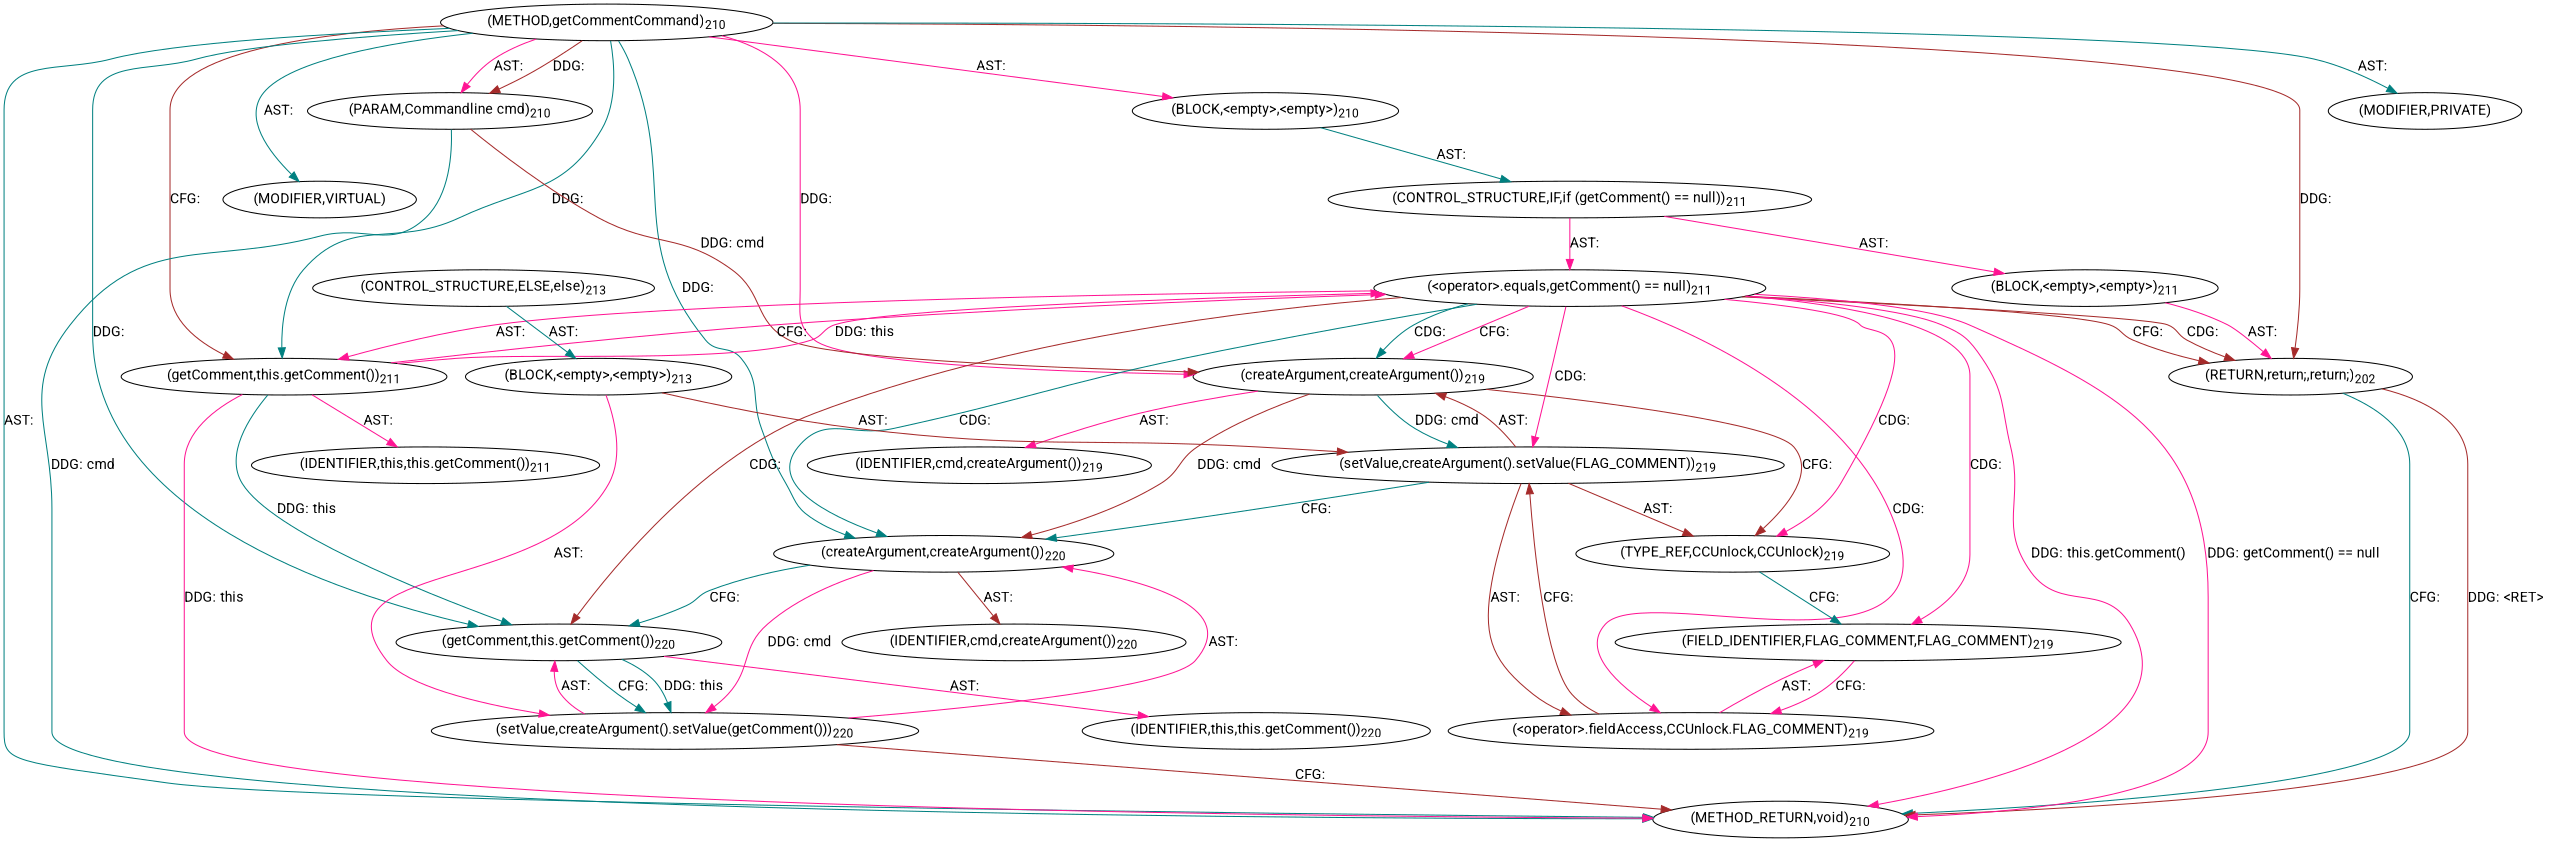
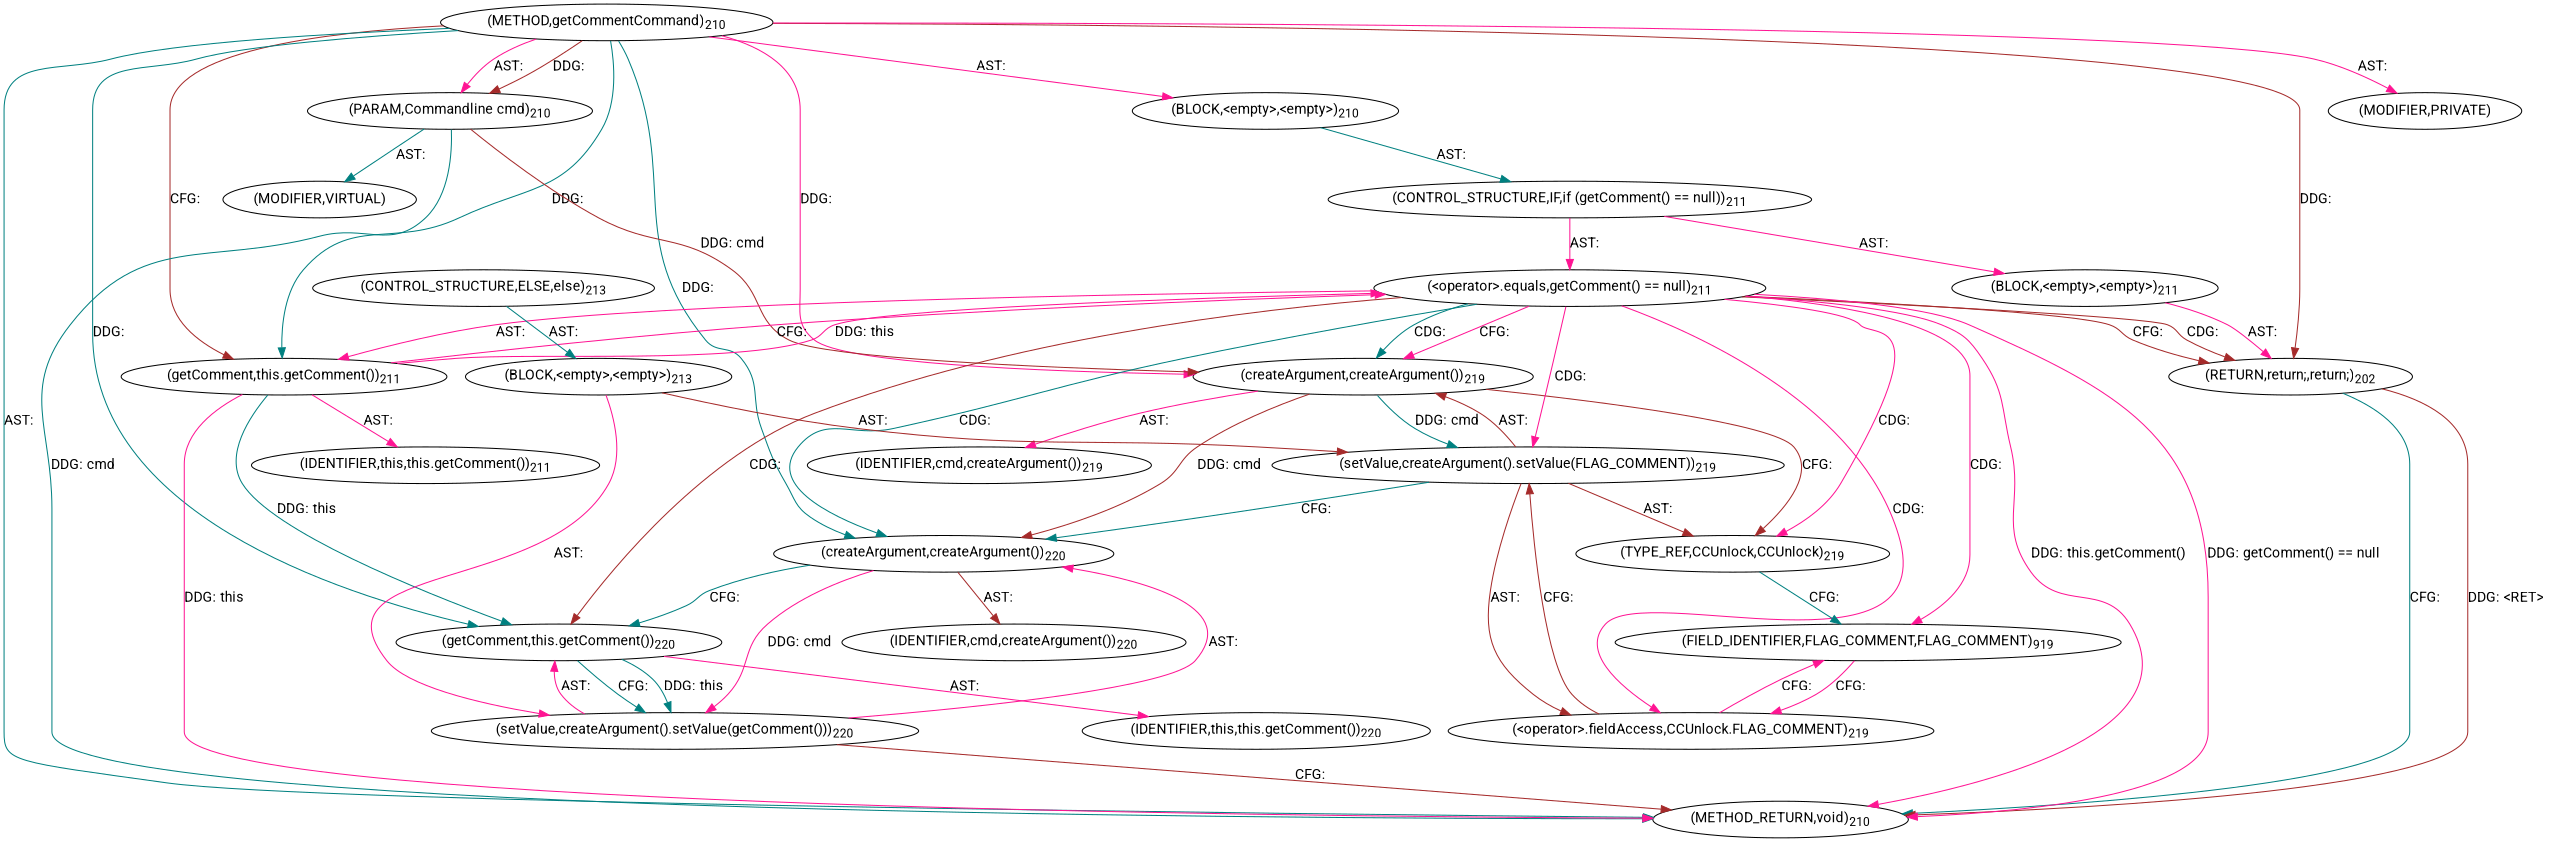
(1584, 28) -> (1584, 28)
(318, 62) -> (389, 152)
(2044, 641) -> (2044, 641)
(1799, 687) -> (1799, 687)
